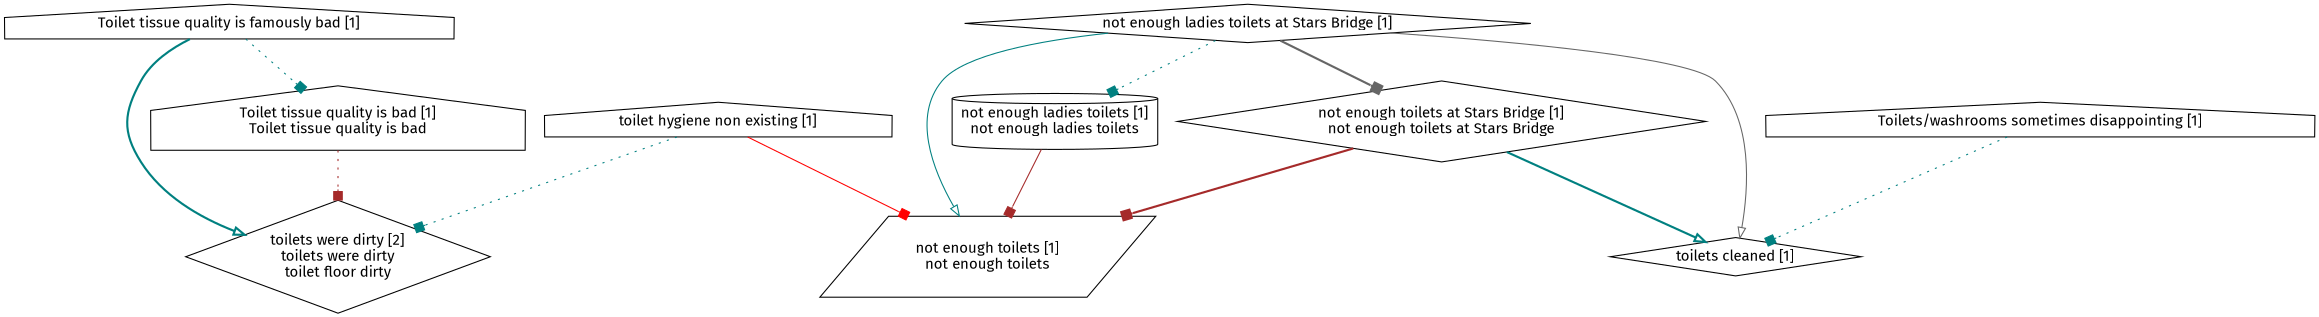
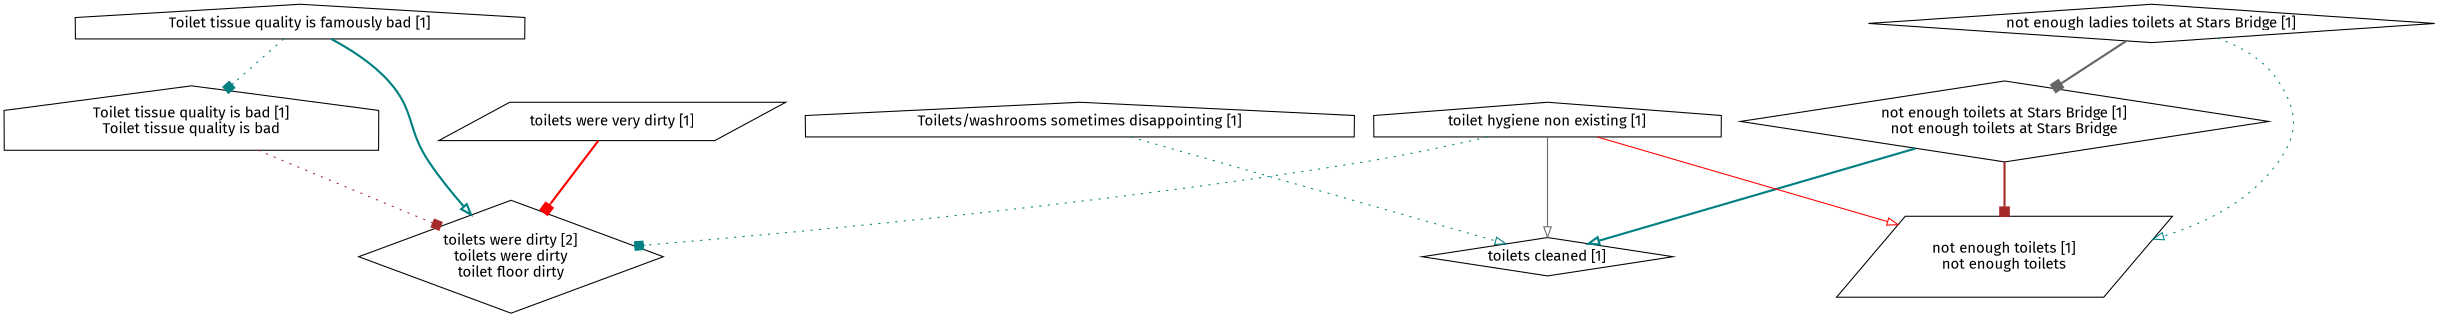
(1632, 57) -> (1548, 182)
(958, 68) -> (2285, 152)
none -> (612, 121)
(1055, 121) -> none
(823, 174) -> (1742, 179)
(1892, 187) -> (1313, 189)
